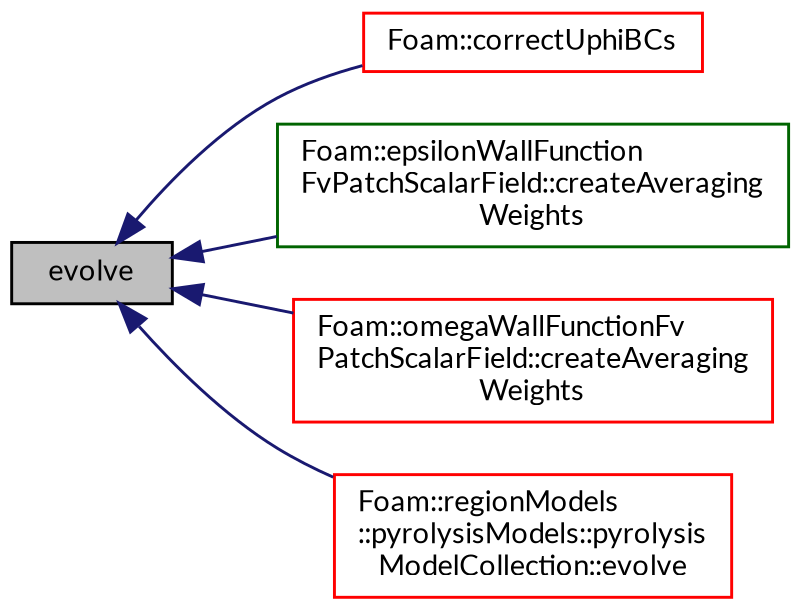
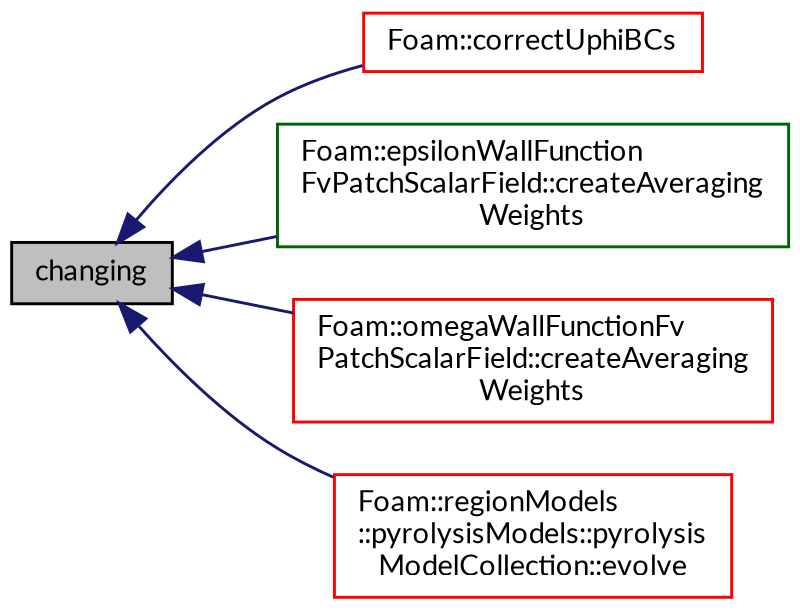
(92, 273) -> (92, 273)
